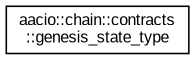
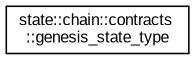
(98, 30) -> (98, 30)
